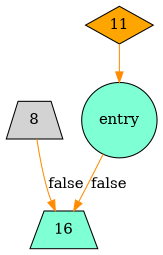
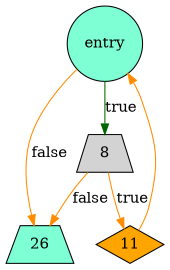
none -> (105, 102)
none -> (113, 196)
(64, 230) -> (40, 245)
